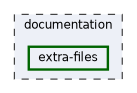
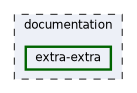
(68, 58) -> (68, 58)
